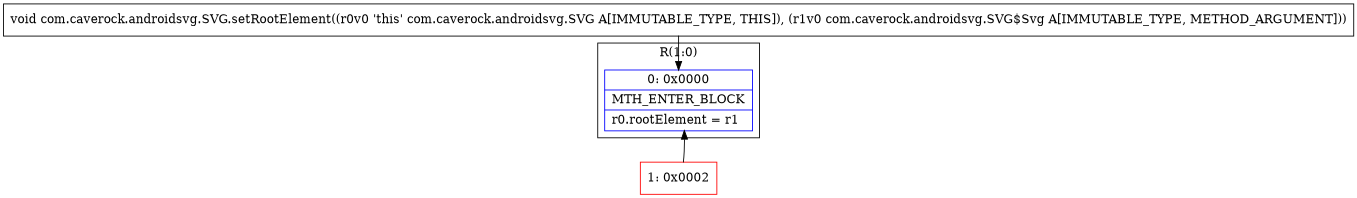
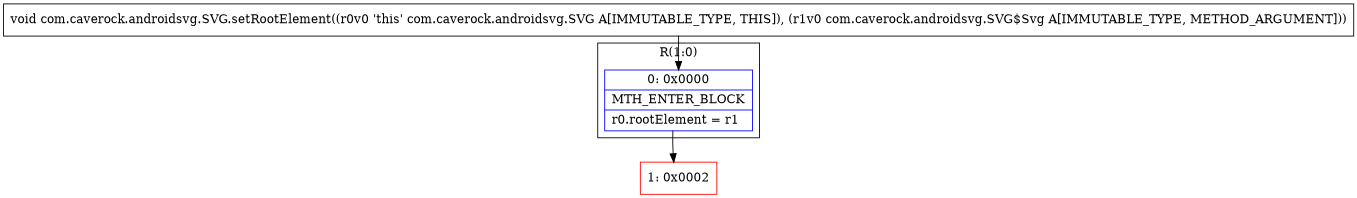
(684, 151) -> (673, 143)
